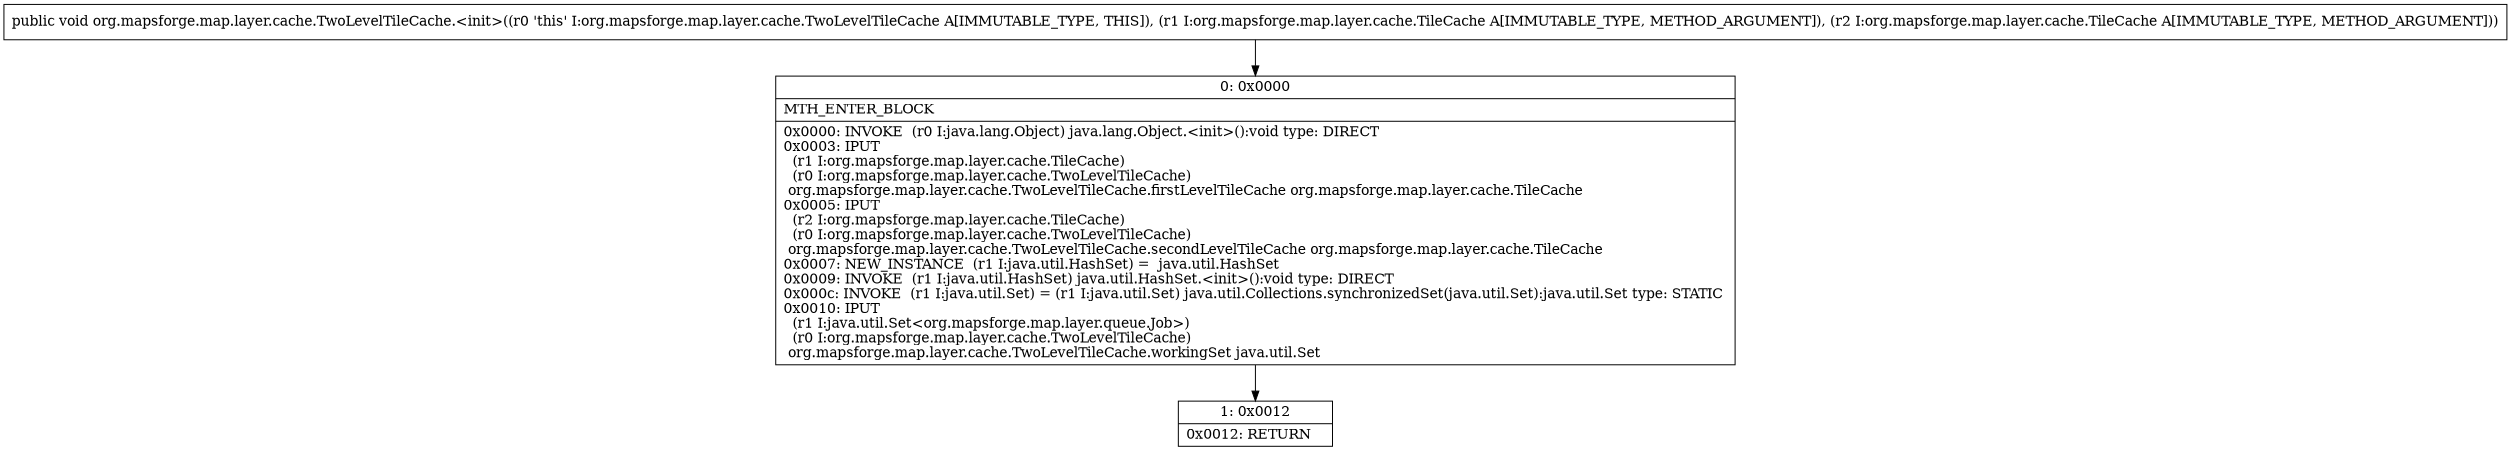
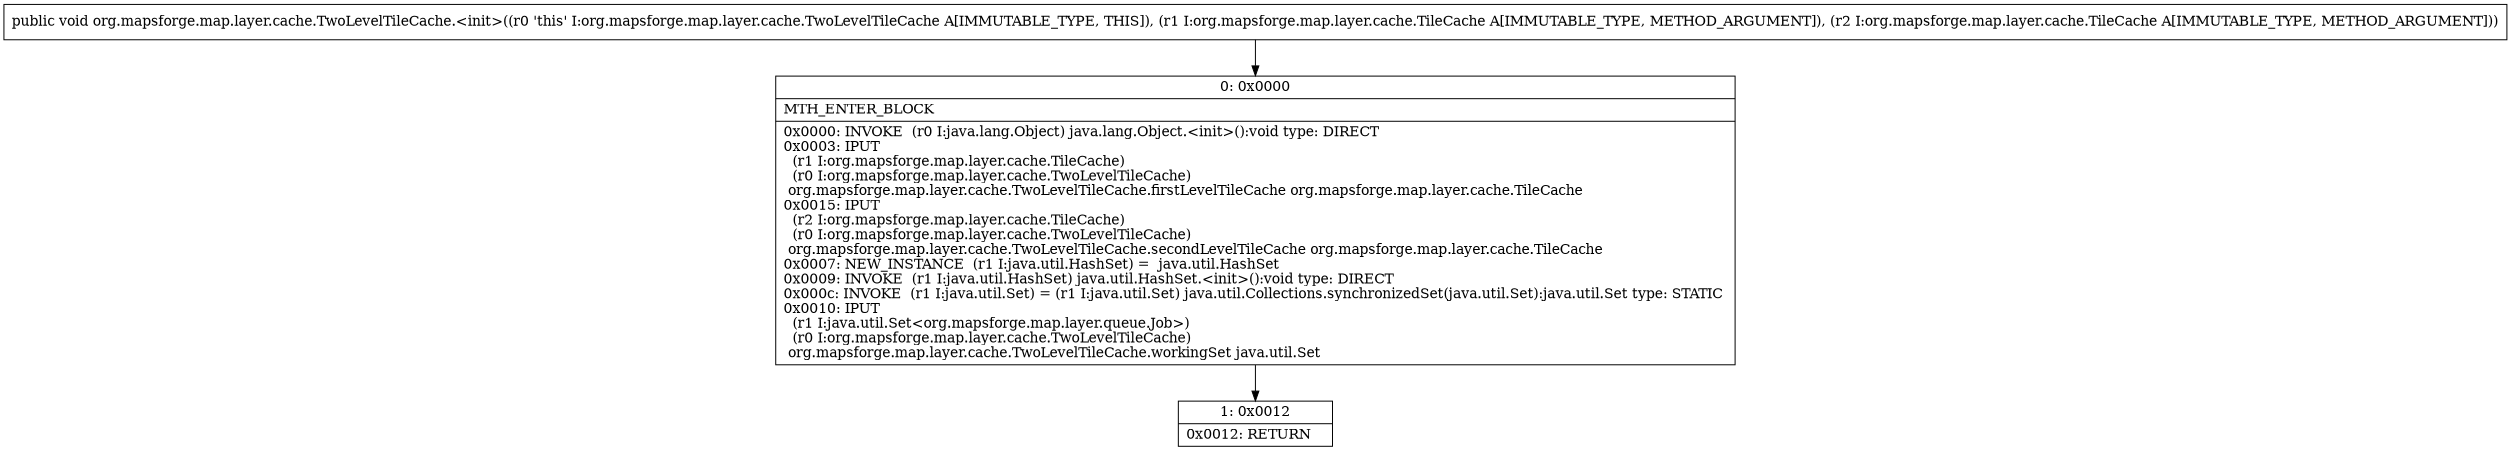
(836, 206) -> (836, 206)
